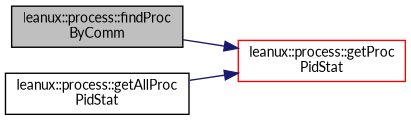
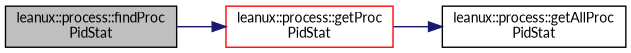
(97, 27) -> (91, 27)
(207, 78) -> (411, 27)
